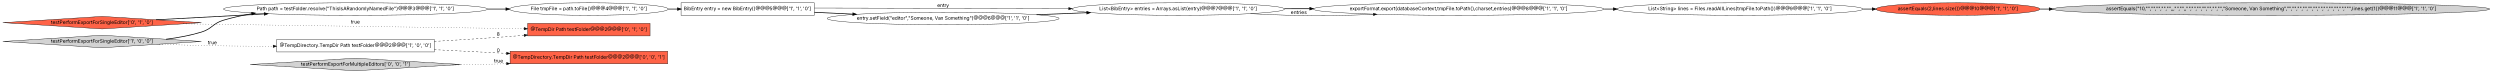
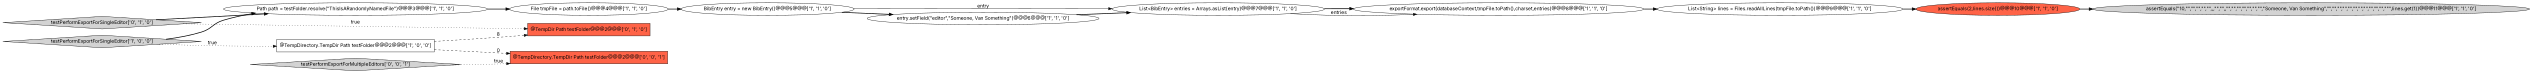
(748, 9) -> (768, 9)
(102, 23) -> (102, 23)
